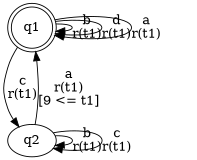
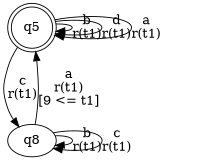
(32, 28) -> (32, 28)
(32, 141) -> (32, 141)
